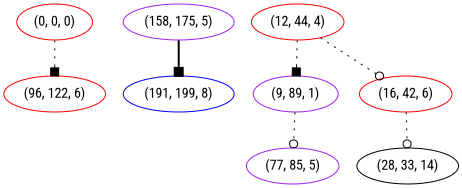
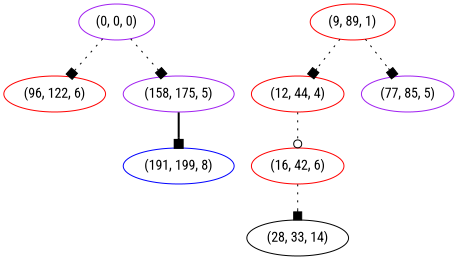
(55, 22) -> (117, 22)
(297, 53) -> (329, 54)
none -> (144, 54)
(296, 94) -> (353, 22)
(294, 126) -> (377, 54)
(407, 126) -> (298, 197)
